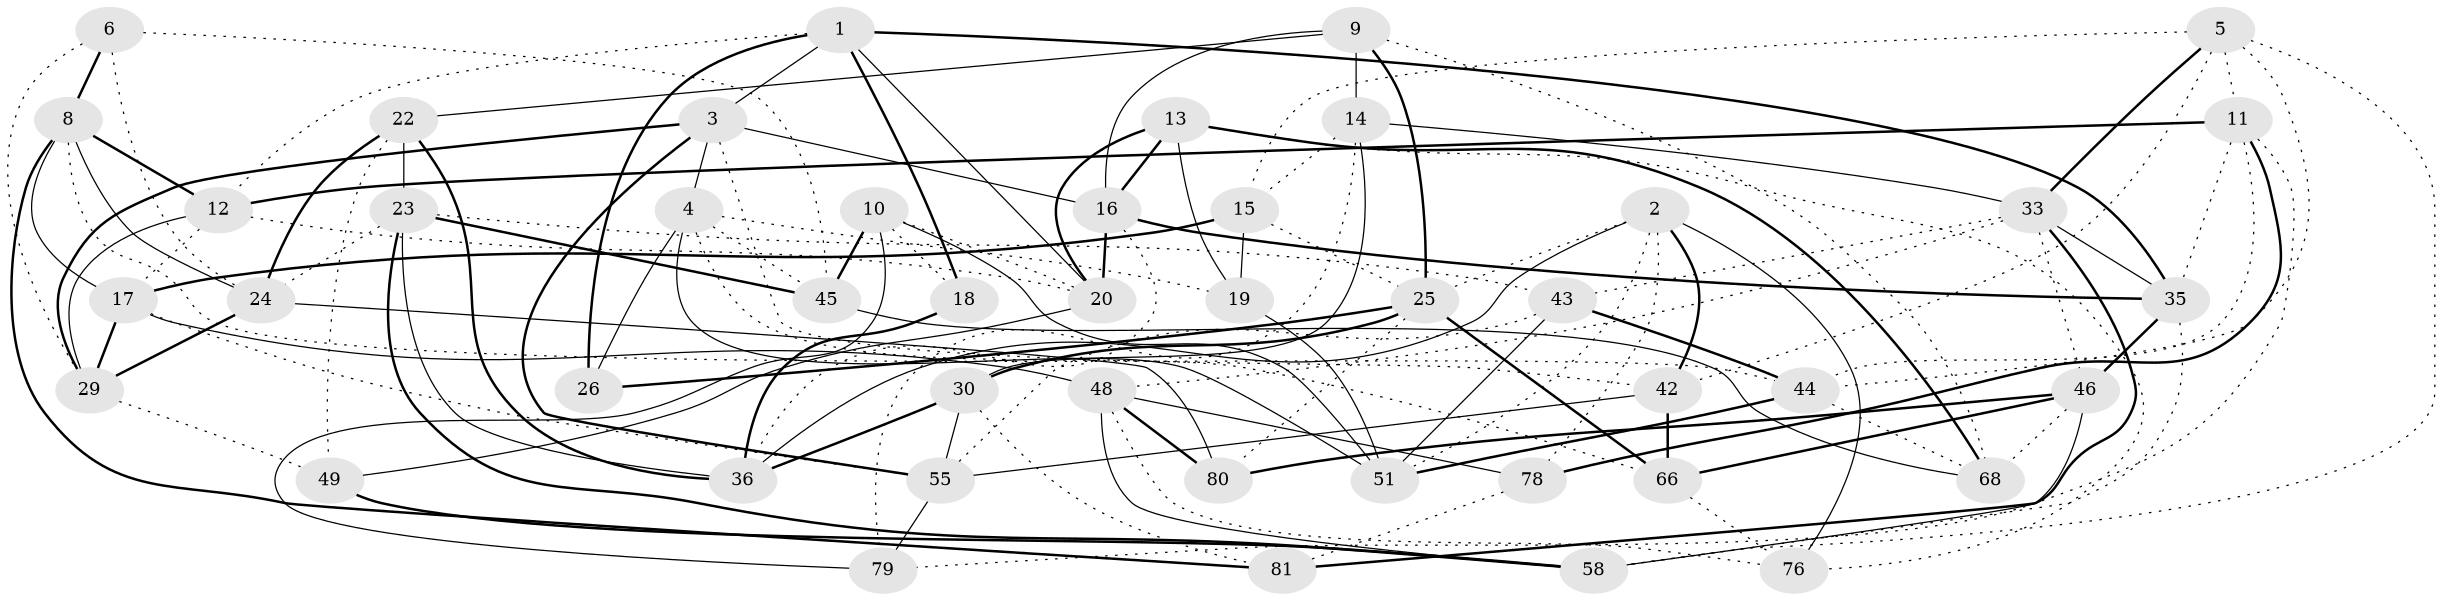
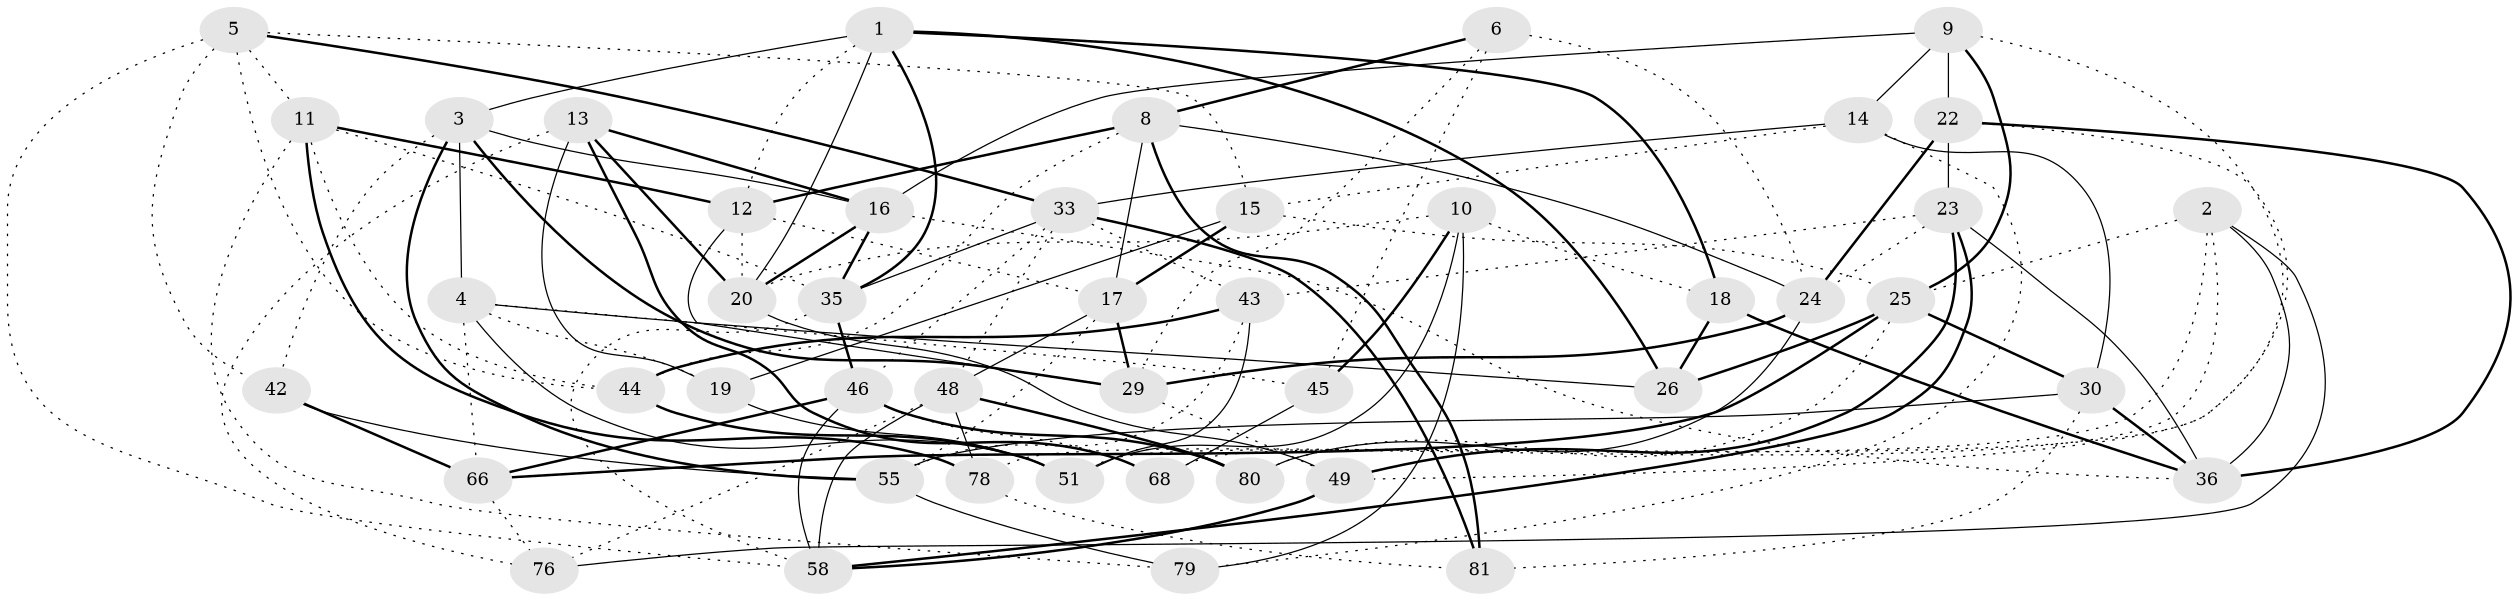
(669, 266) -> (1793, 433)
(1699, 294) -> none
none -> (1692, 349)
(1904, 439) -> none
